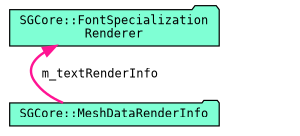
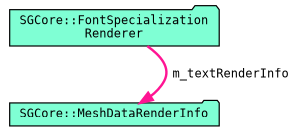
(35, 81) -> (166, 70)
